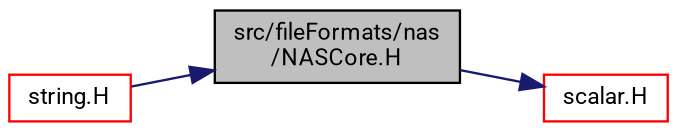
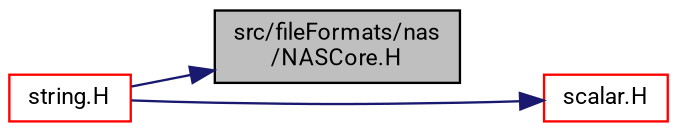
(490, 76) -> (325, 104)
